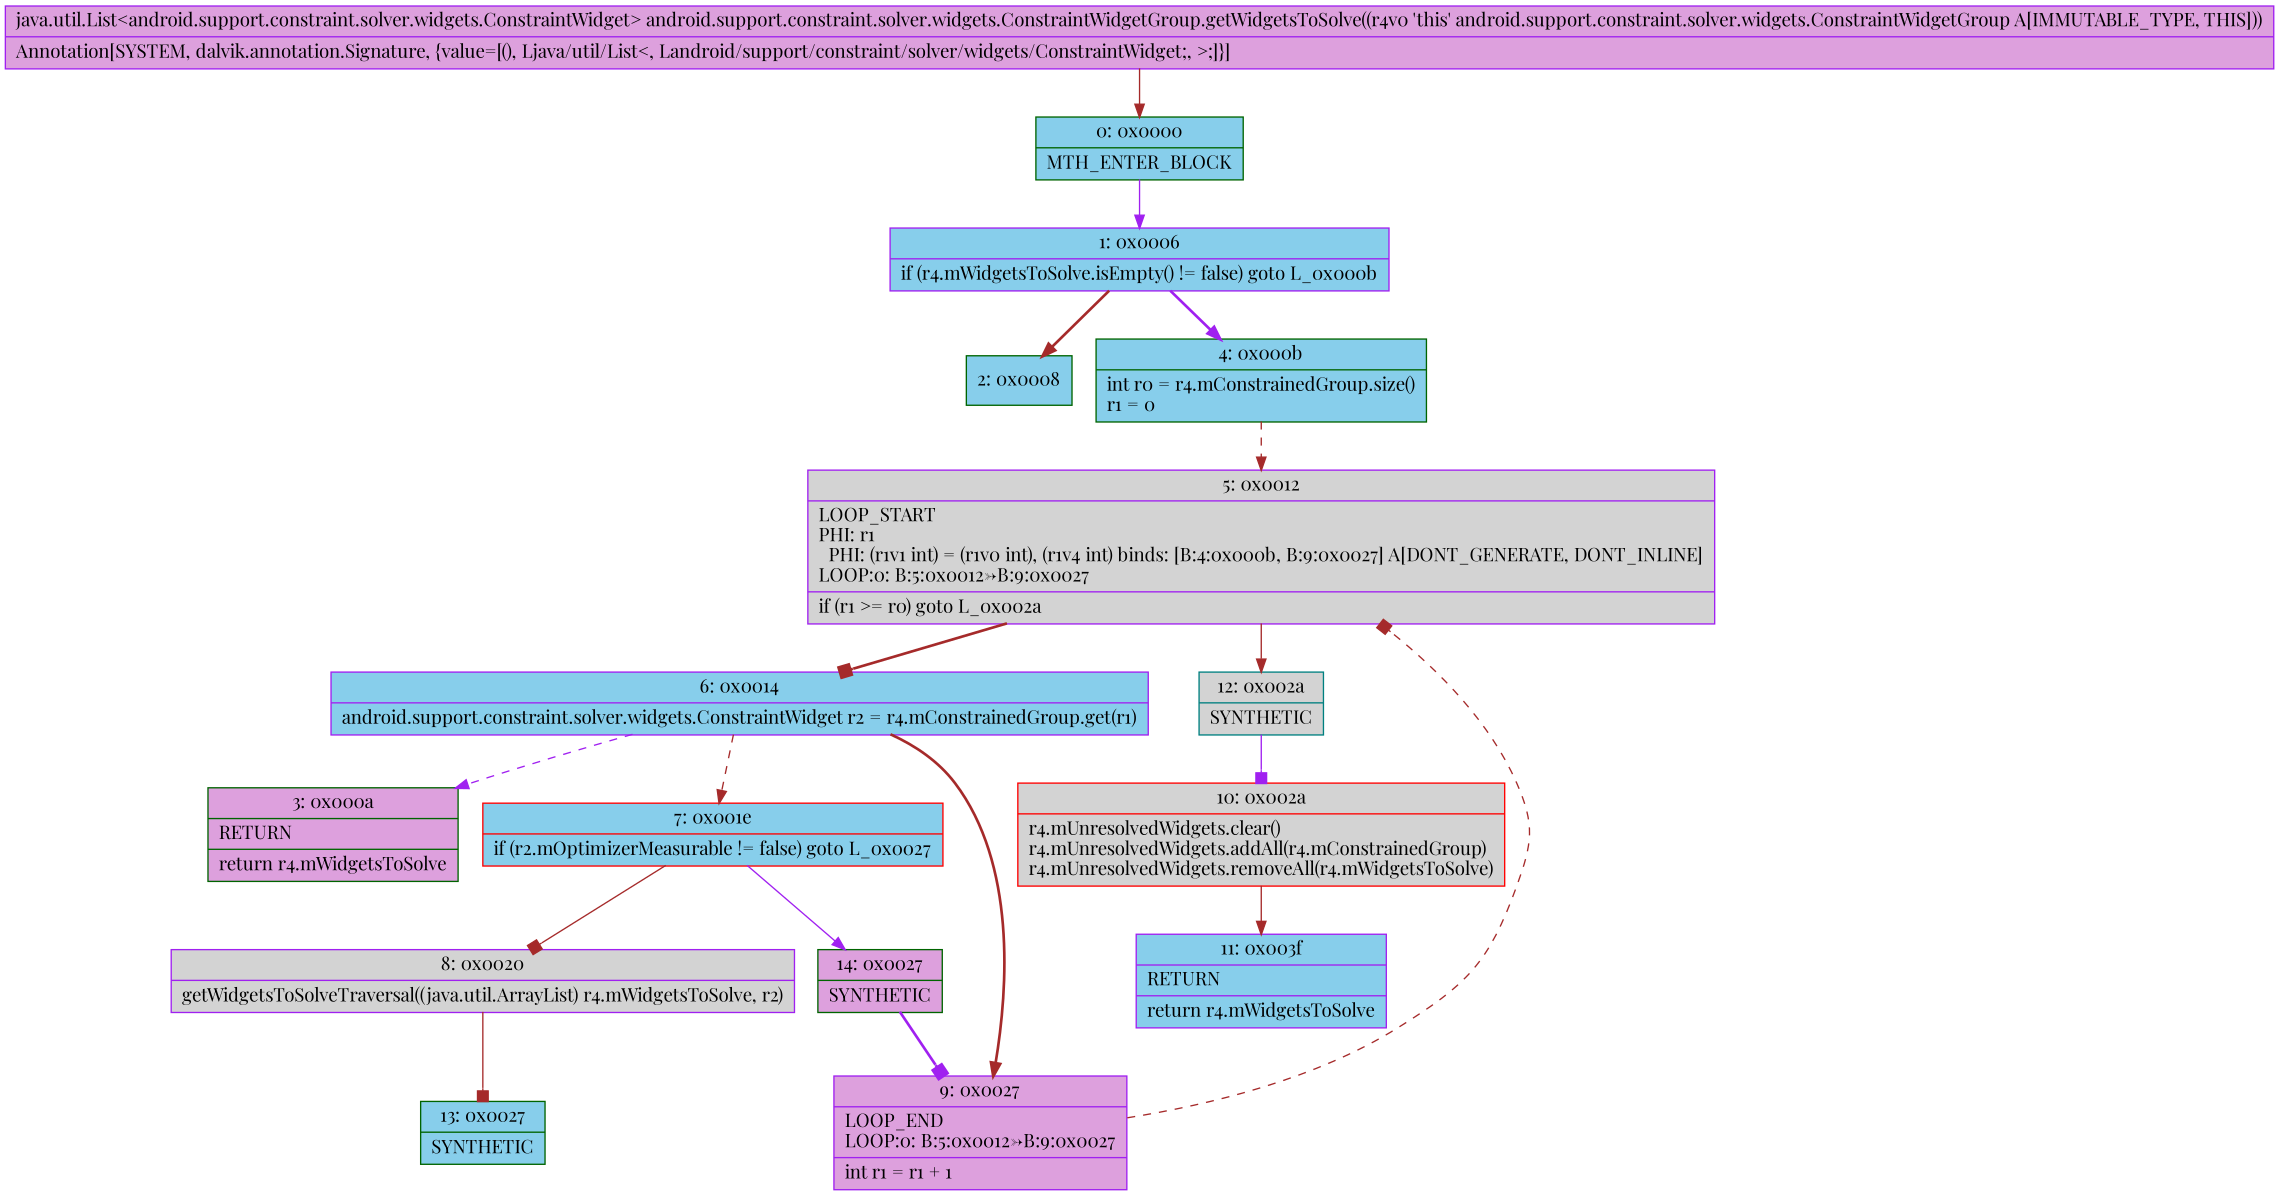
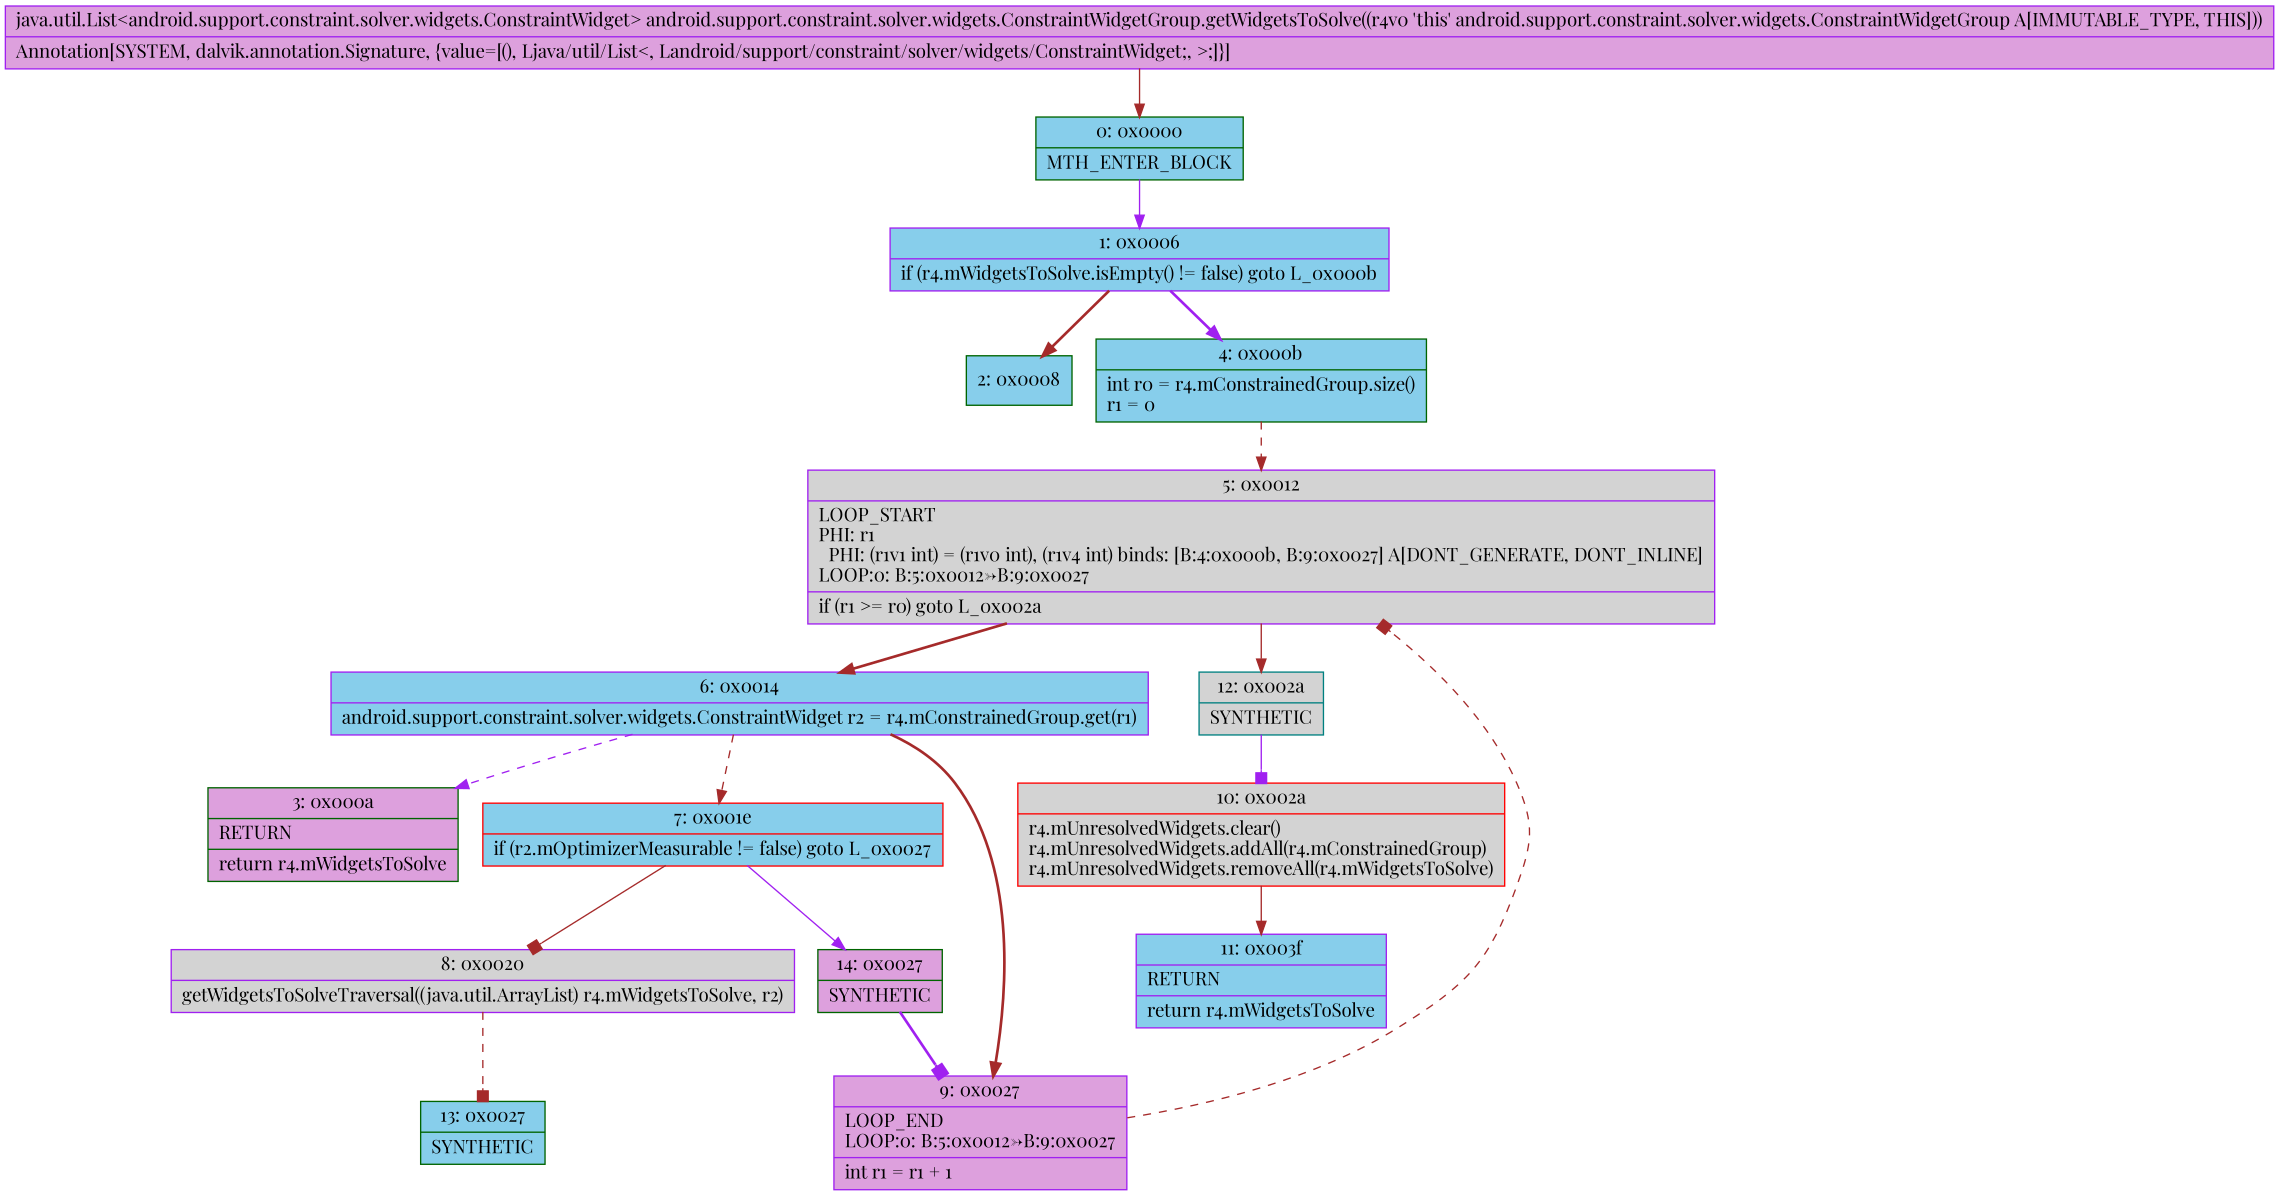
(930, 646) -> (930, 646)
(483, 1050) -> (483, 1050)
